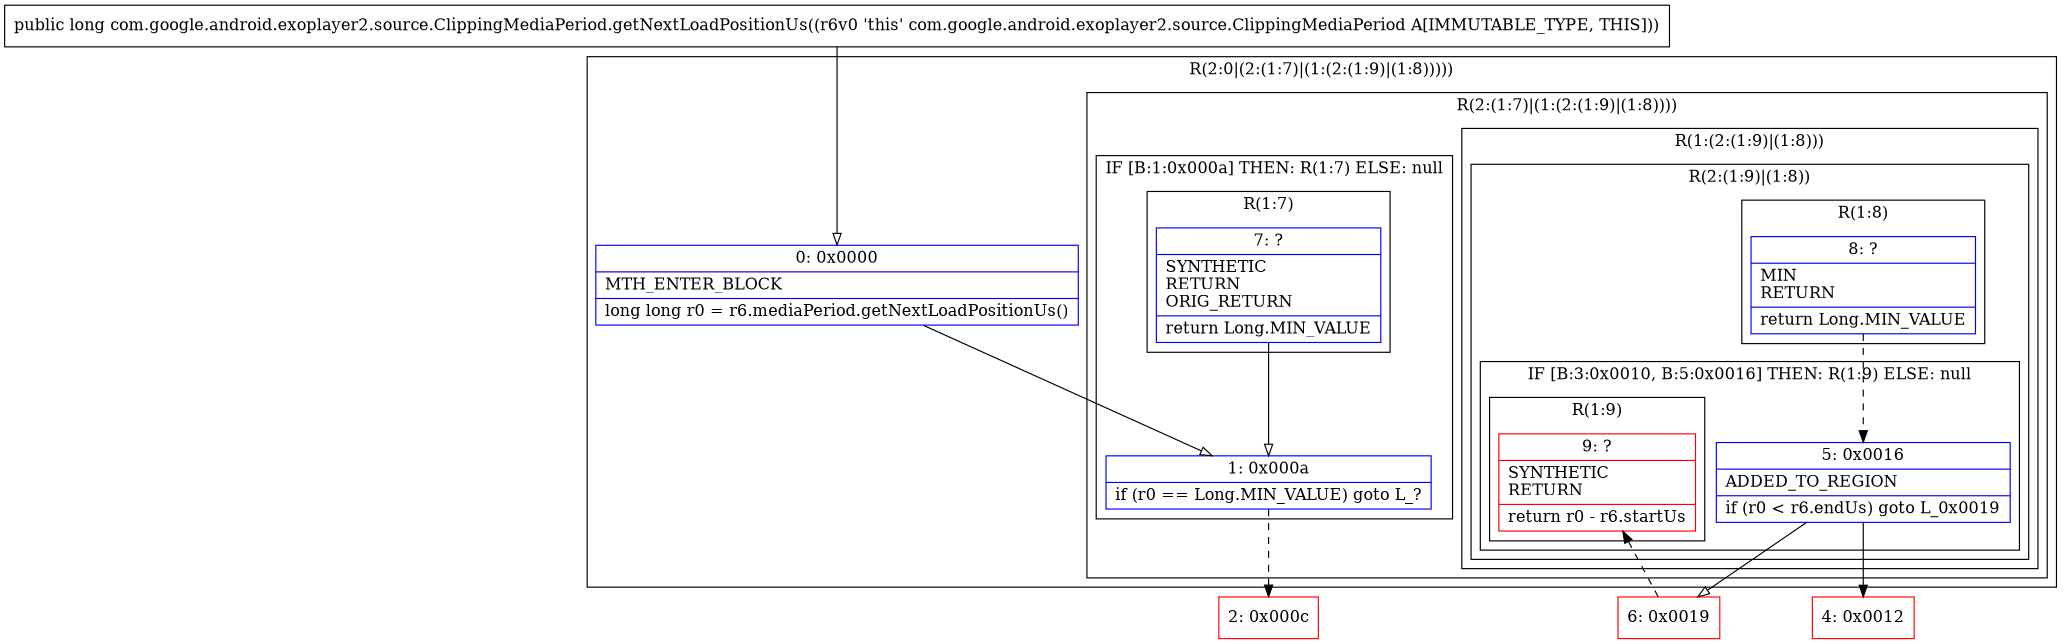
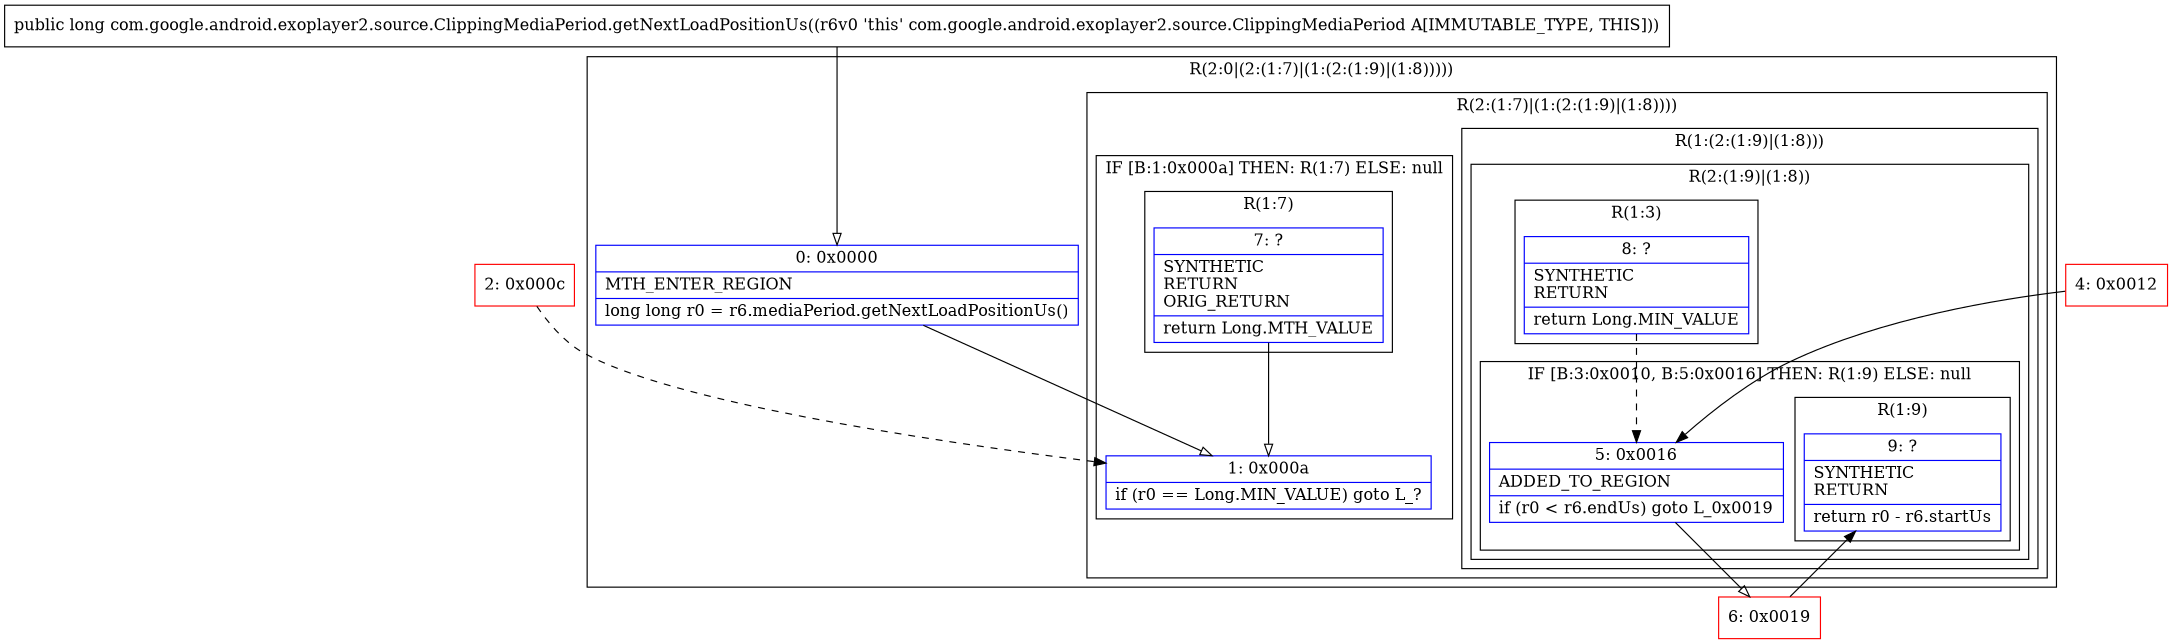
(1863, 213) -> (1636, 213)
(1779, 276) -> (1584, 276)
(694, 285) -> (699, 285)
(1269, 329) -> (1269, 329)
(1597, 482) -> (1903, 482)
(1863, 543) -> (1863, 333)
(1269, 547) -> (802, 416)
(1643, 569) -> (1819, 568)
